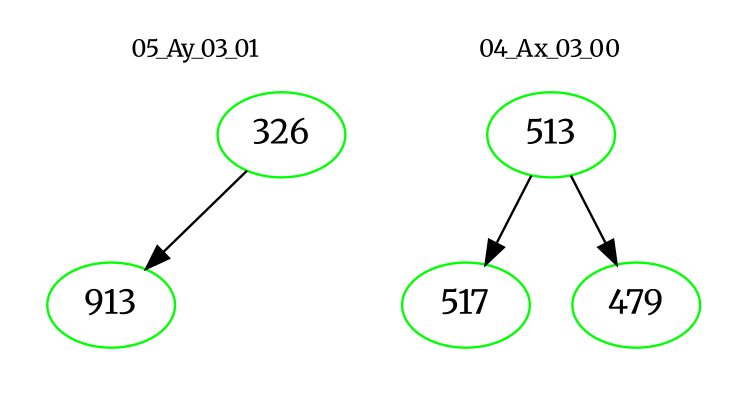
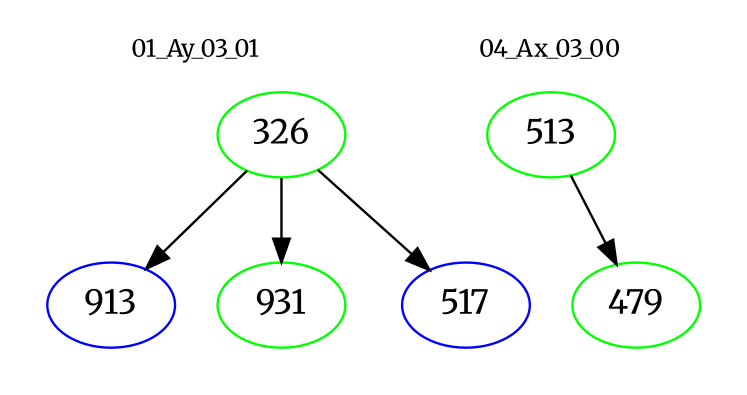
(196, 51) -> (196, 51)
(514, 209) -> (348, 197)
(111, 305) -> (111, 305)
none -> (281, 305)
(466, 305) -> (466, 305)
